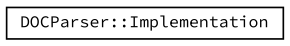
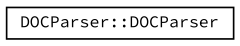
(145, 23) -> (120, 23)
